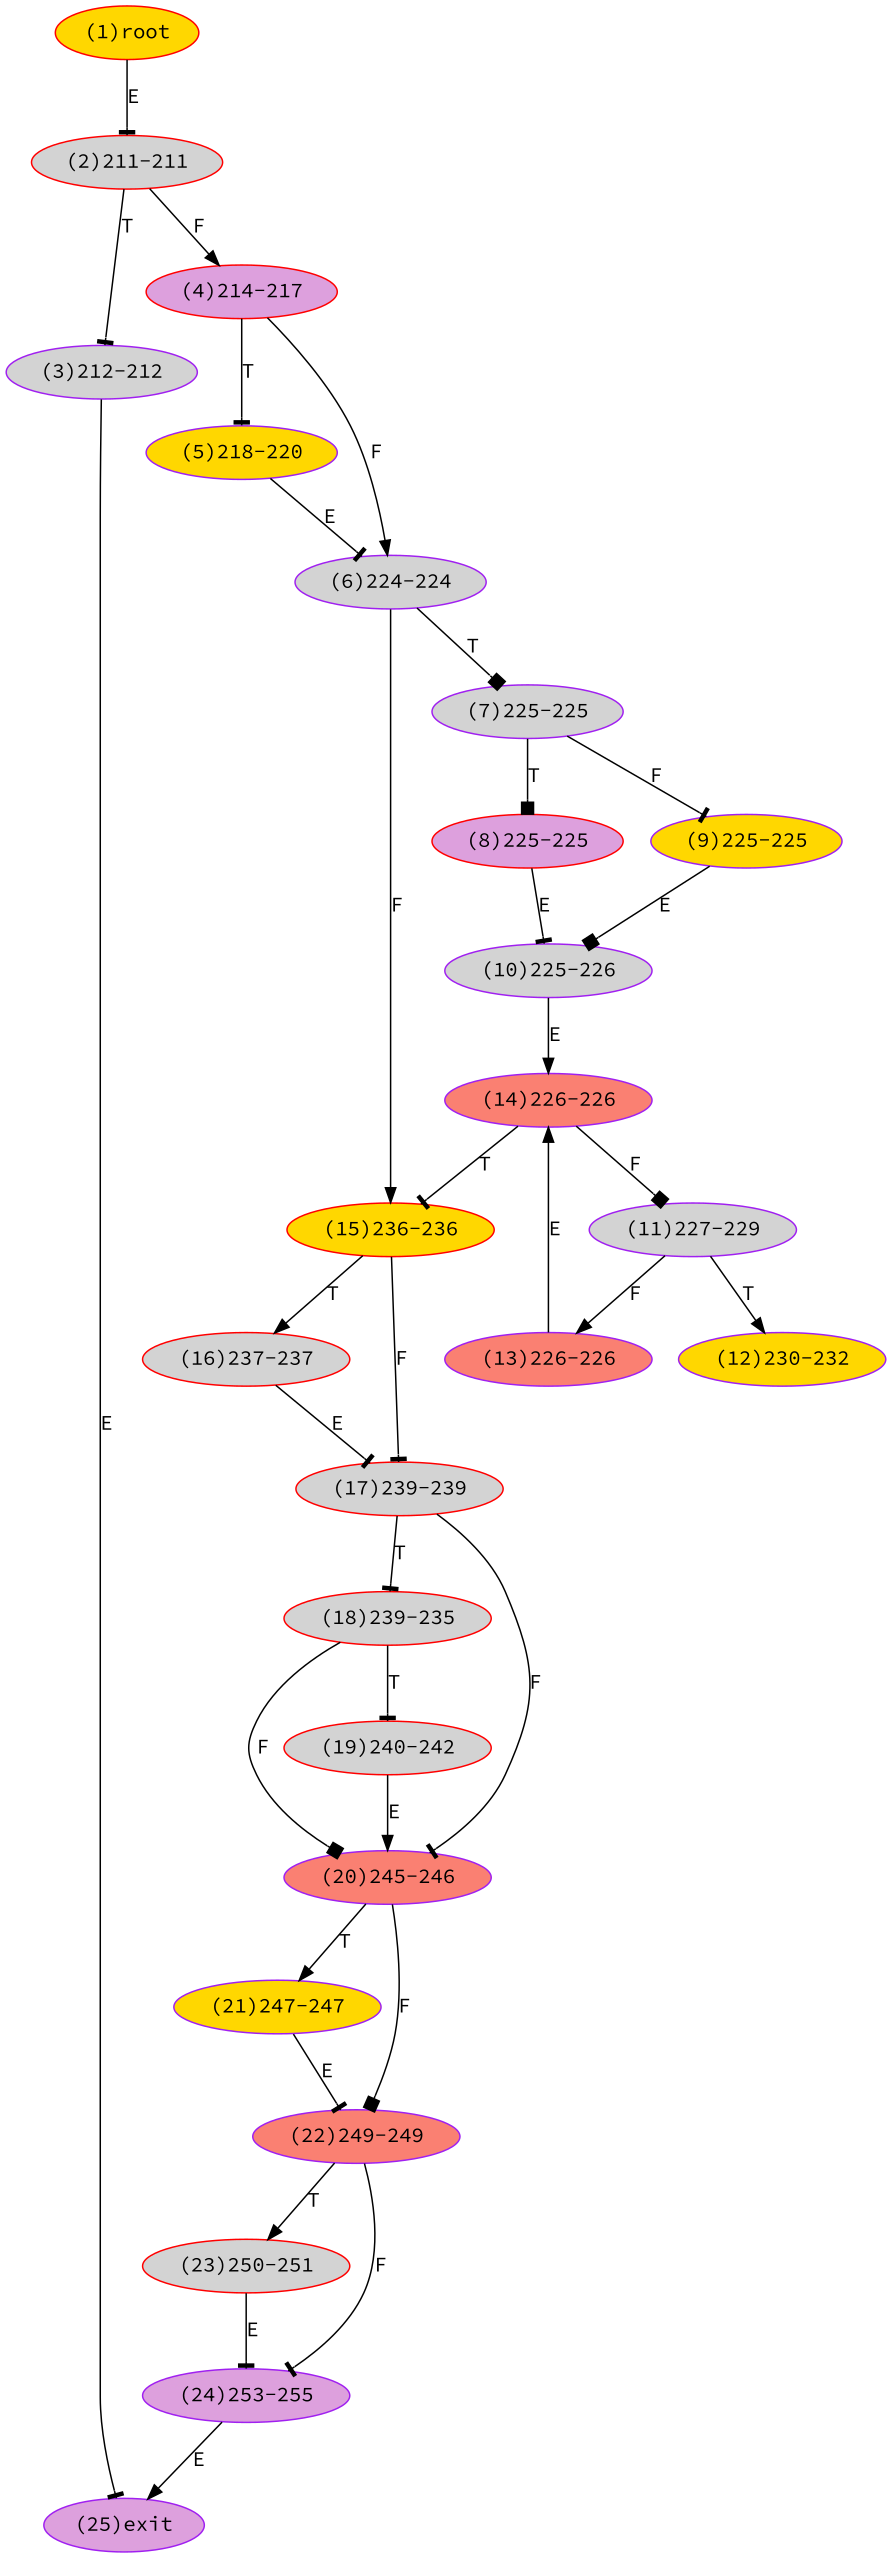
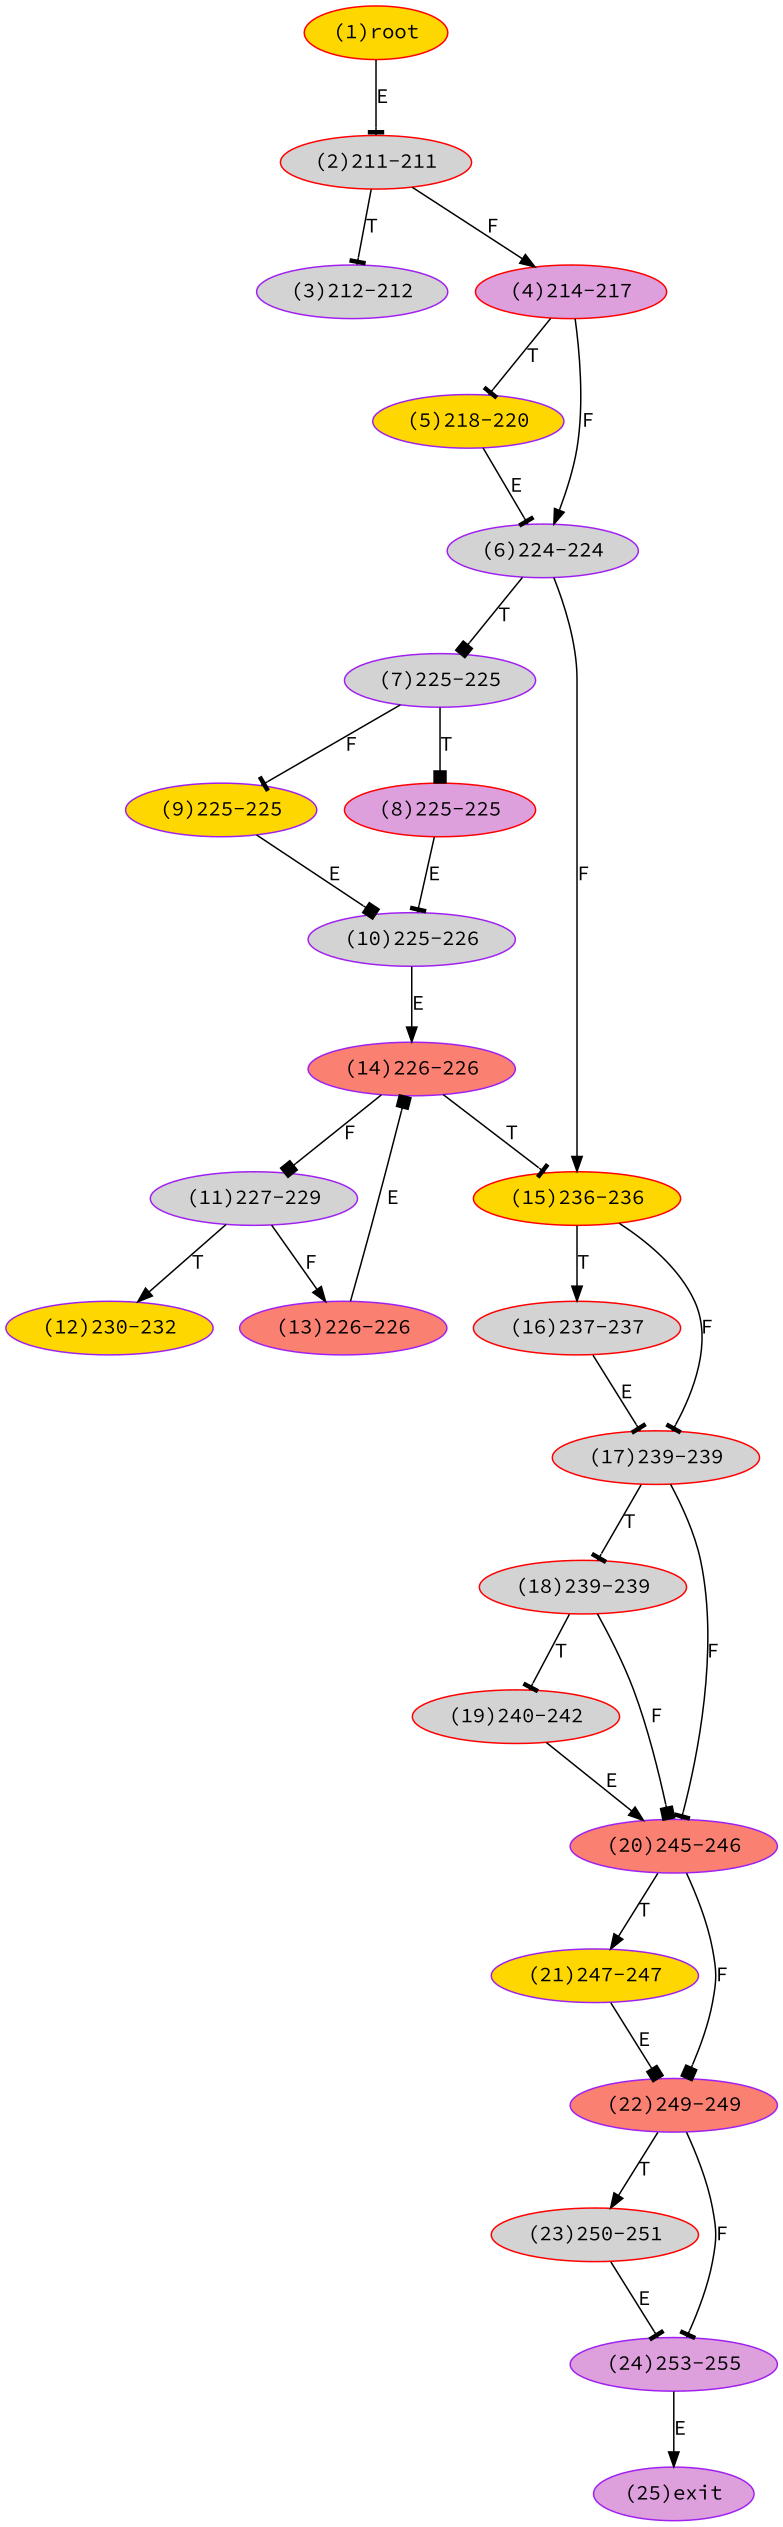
(548, 1237) -> (377, 1206)
(100, 1446) -> none
(388, 1618) -> (583, 1587)
(315, 2069) -> (631, 2034)
